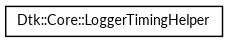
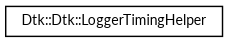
(114, 21) -> (114, 21)
